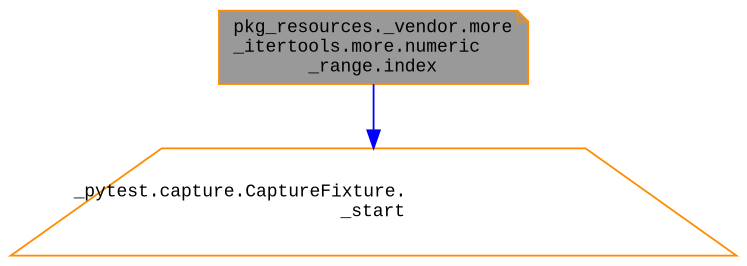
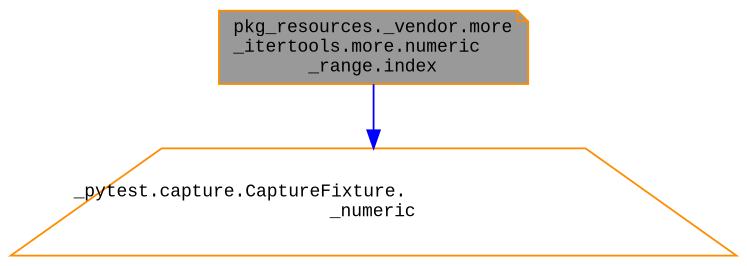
(374, 202) -> (374, 202)
